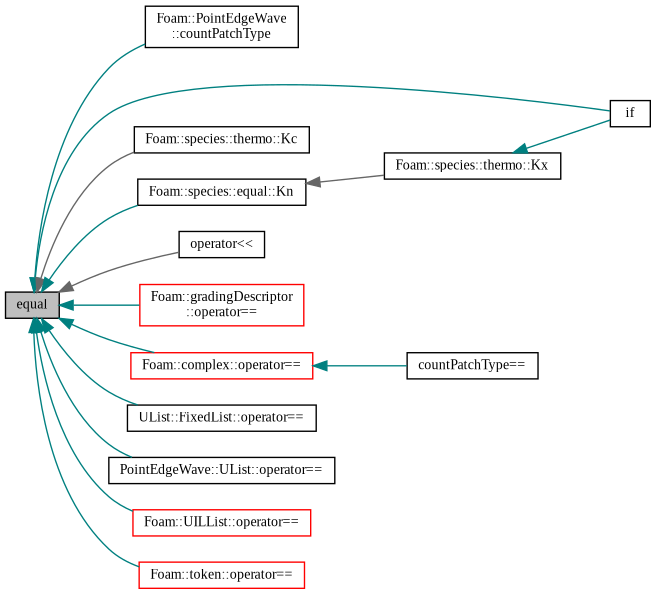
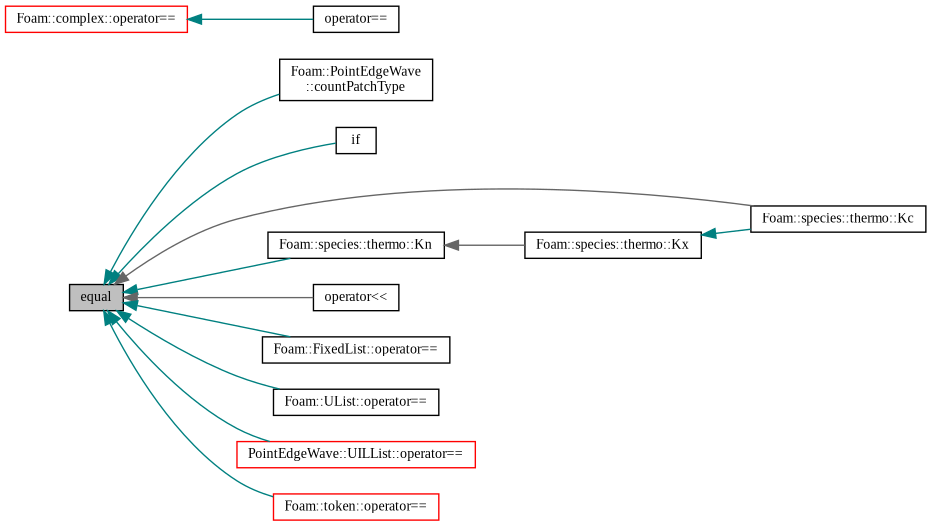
(568, 134) -> (733, 231)
(222, 192) -> (356, 245)
(222, 305) -> none
(112, 341) -> none
(473, 366) -> (356, 19)
(222, 418) -> (356, 350)
(222, 471) -> (356, 402)
(222, 523) -> (356, 455)
